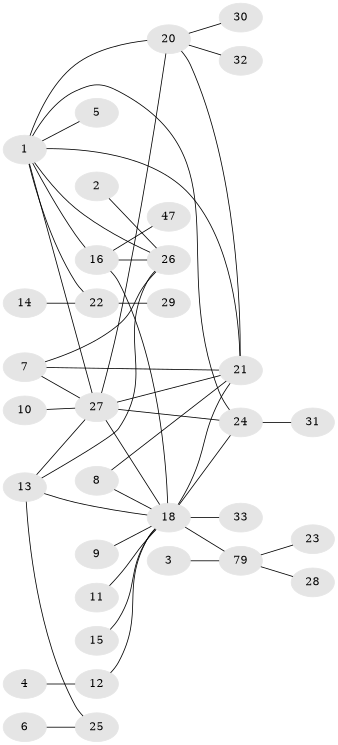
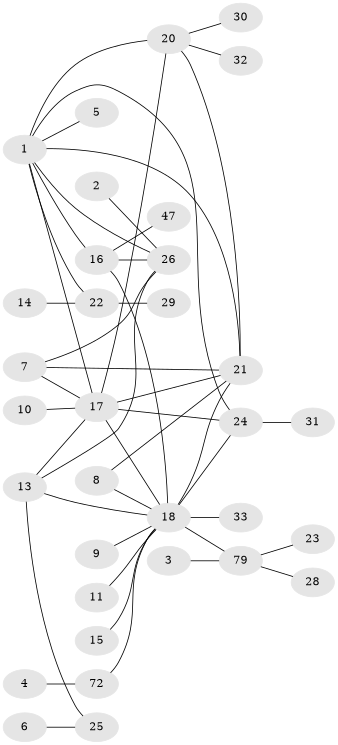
(97, 407) -> (97, 407)
(97, 684) -> (97, 684)
